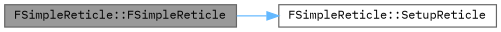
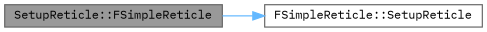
(121, 16) -> (114, 16)
